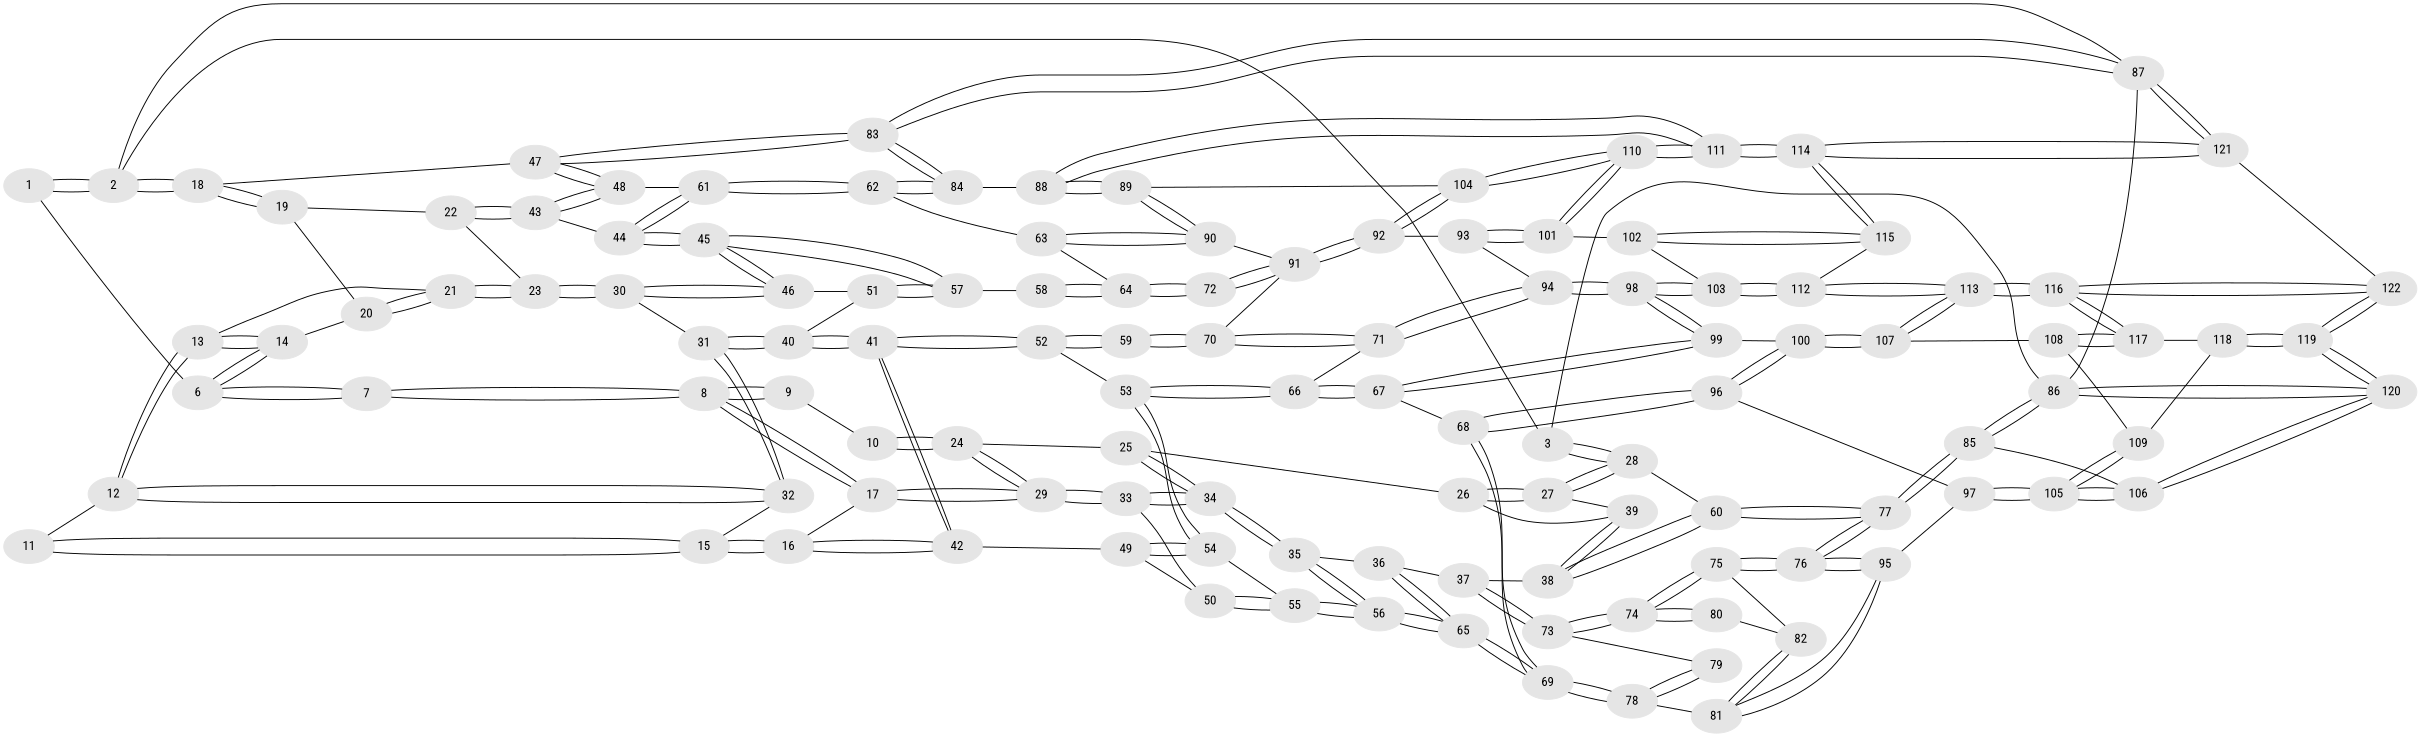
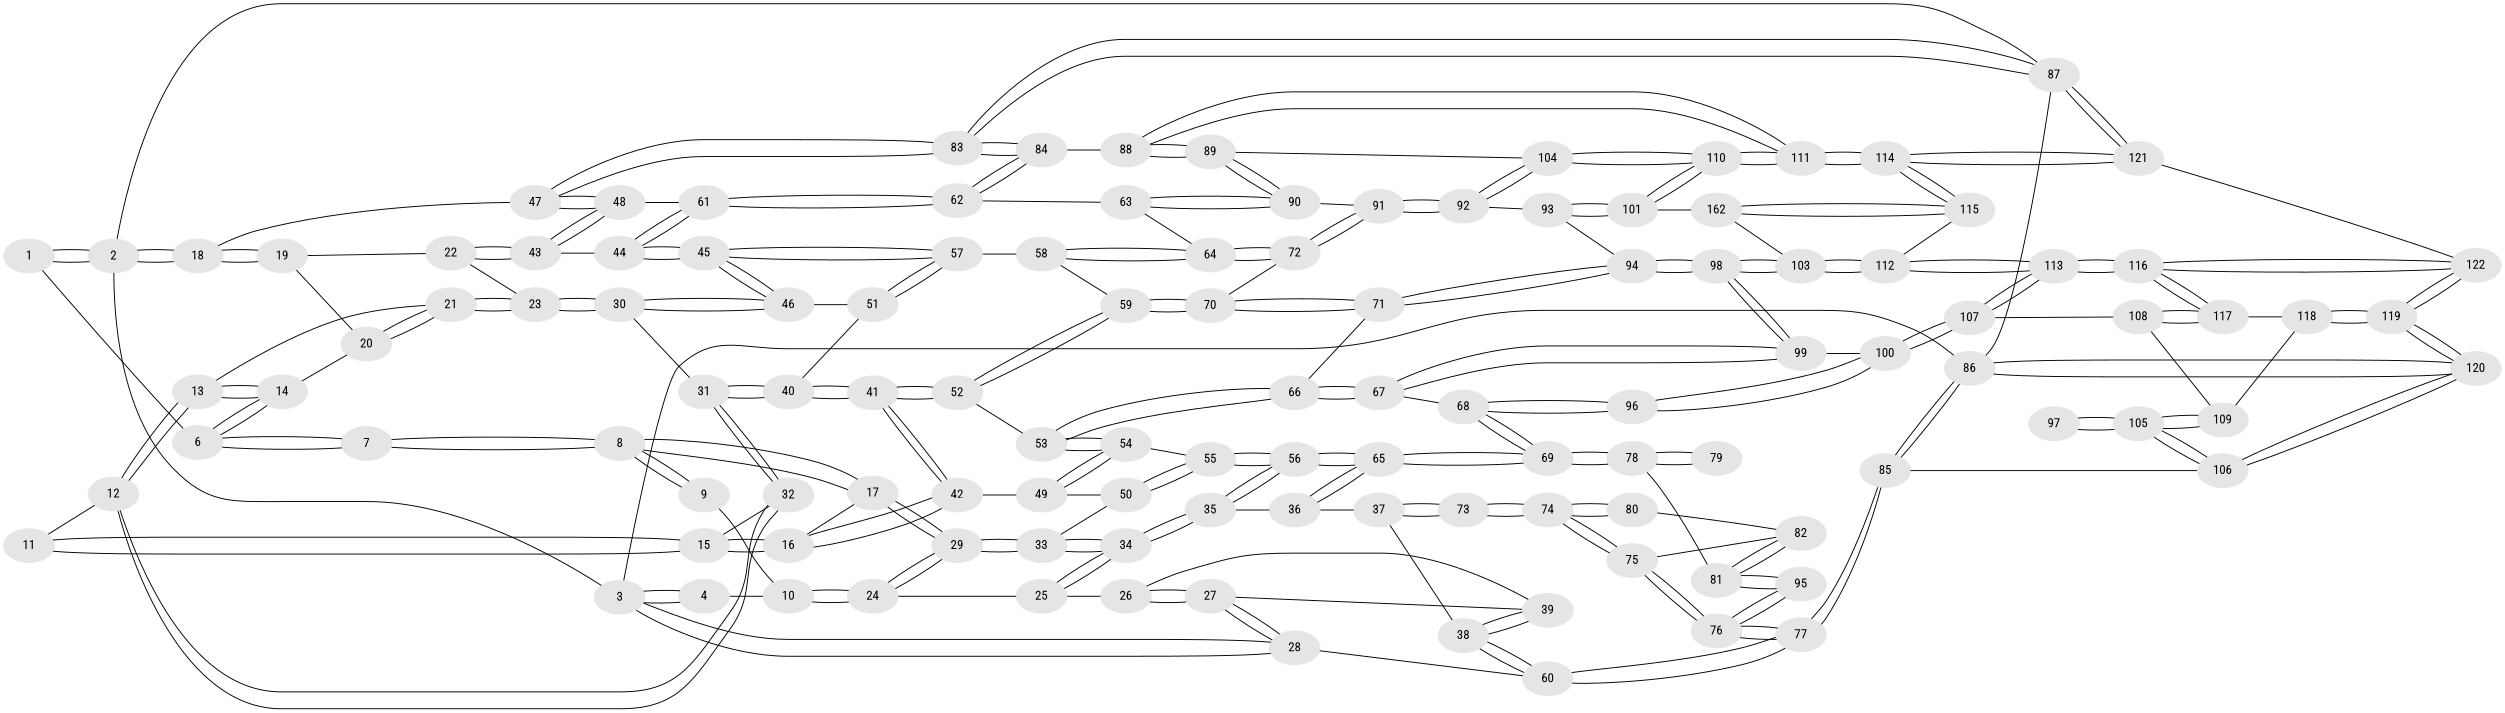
(1632, 238) -> (1717, 210)
none -> (1084, 280)
(1253, 302) -> (1253, 279)
(1843, 443) -> none
(1928, 529) -> none
none -> (704, 596)
(1632, 649) -> none
